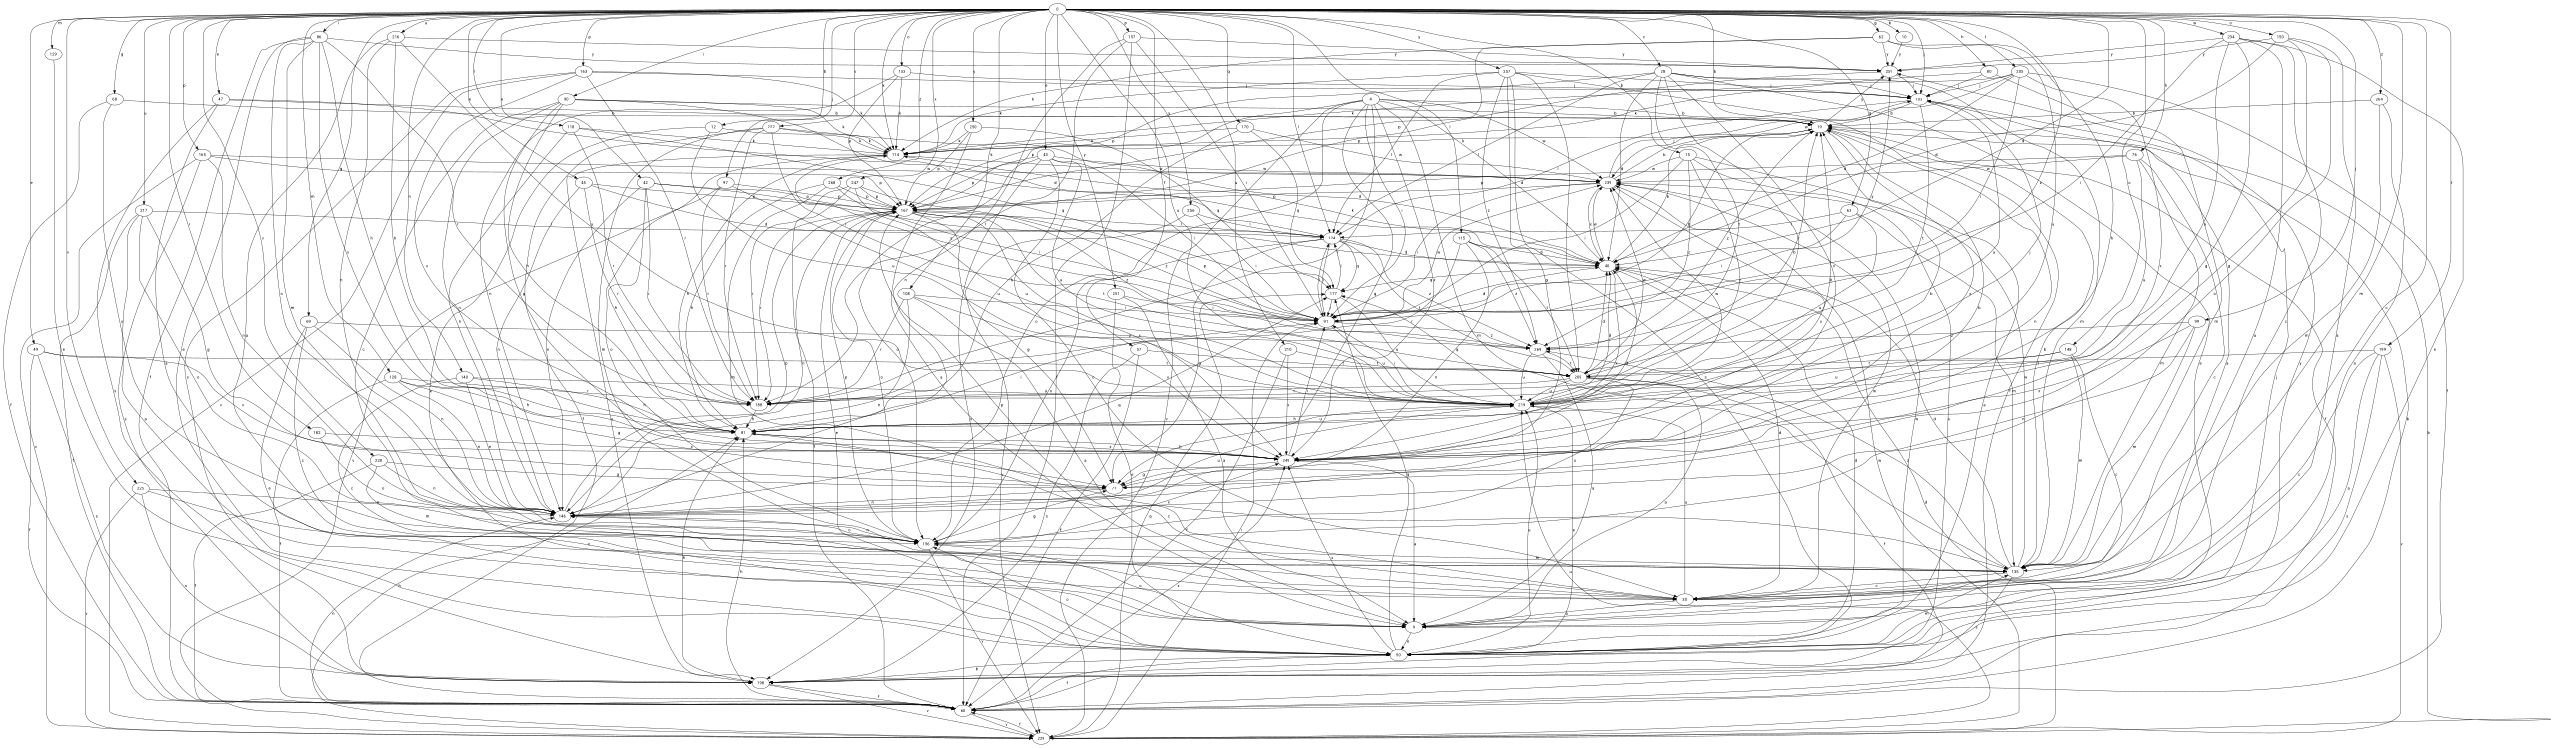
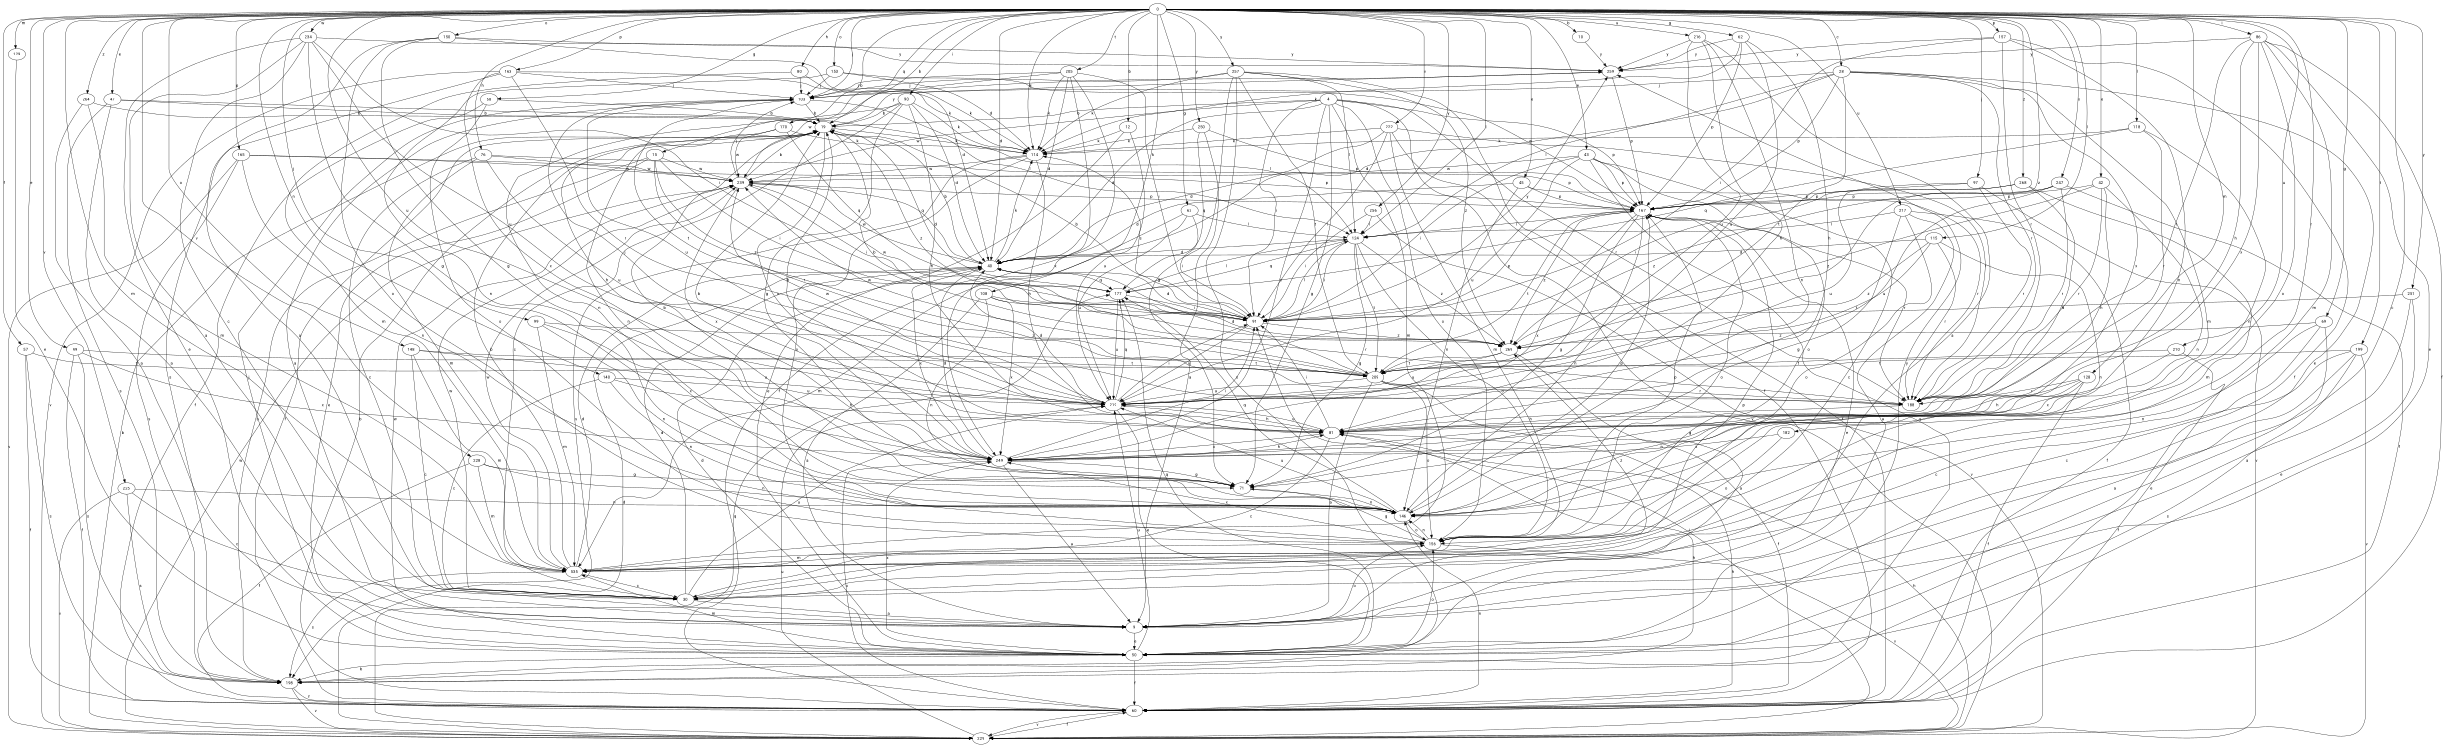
(900, 113) -> (991, 113)
(1591, 224) -> (936, 224)
(969, 227) -> (1805, 267)
none -> (942, 249)
(2015, 572) -> (574, 572)
